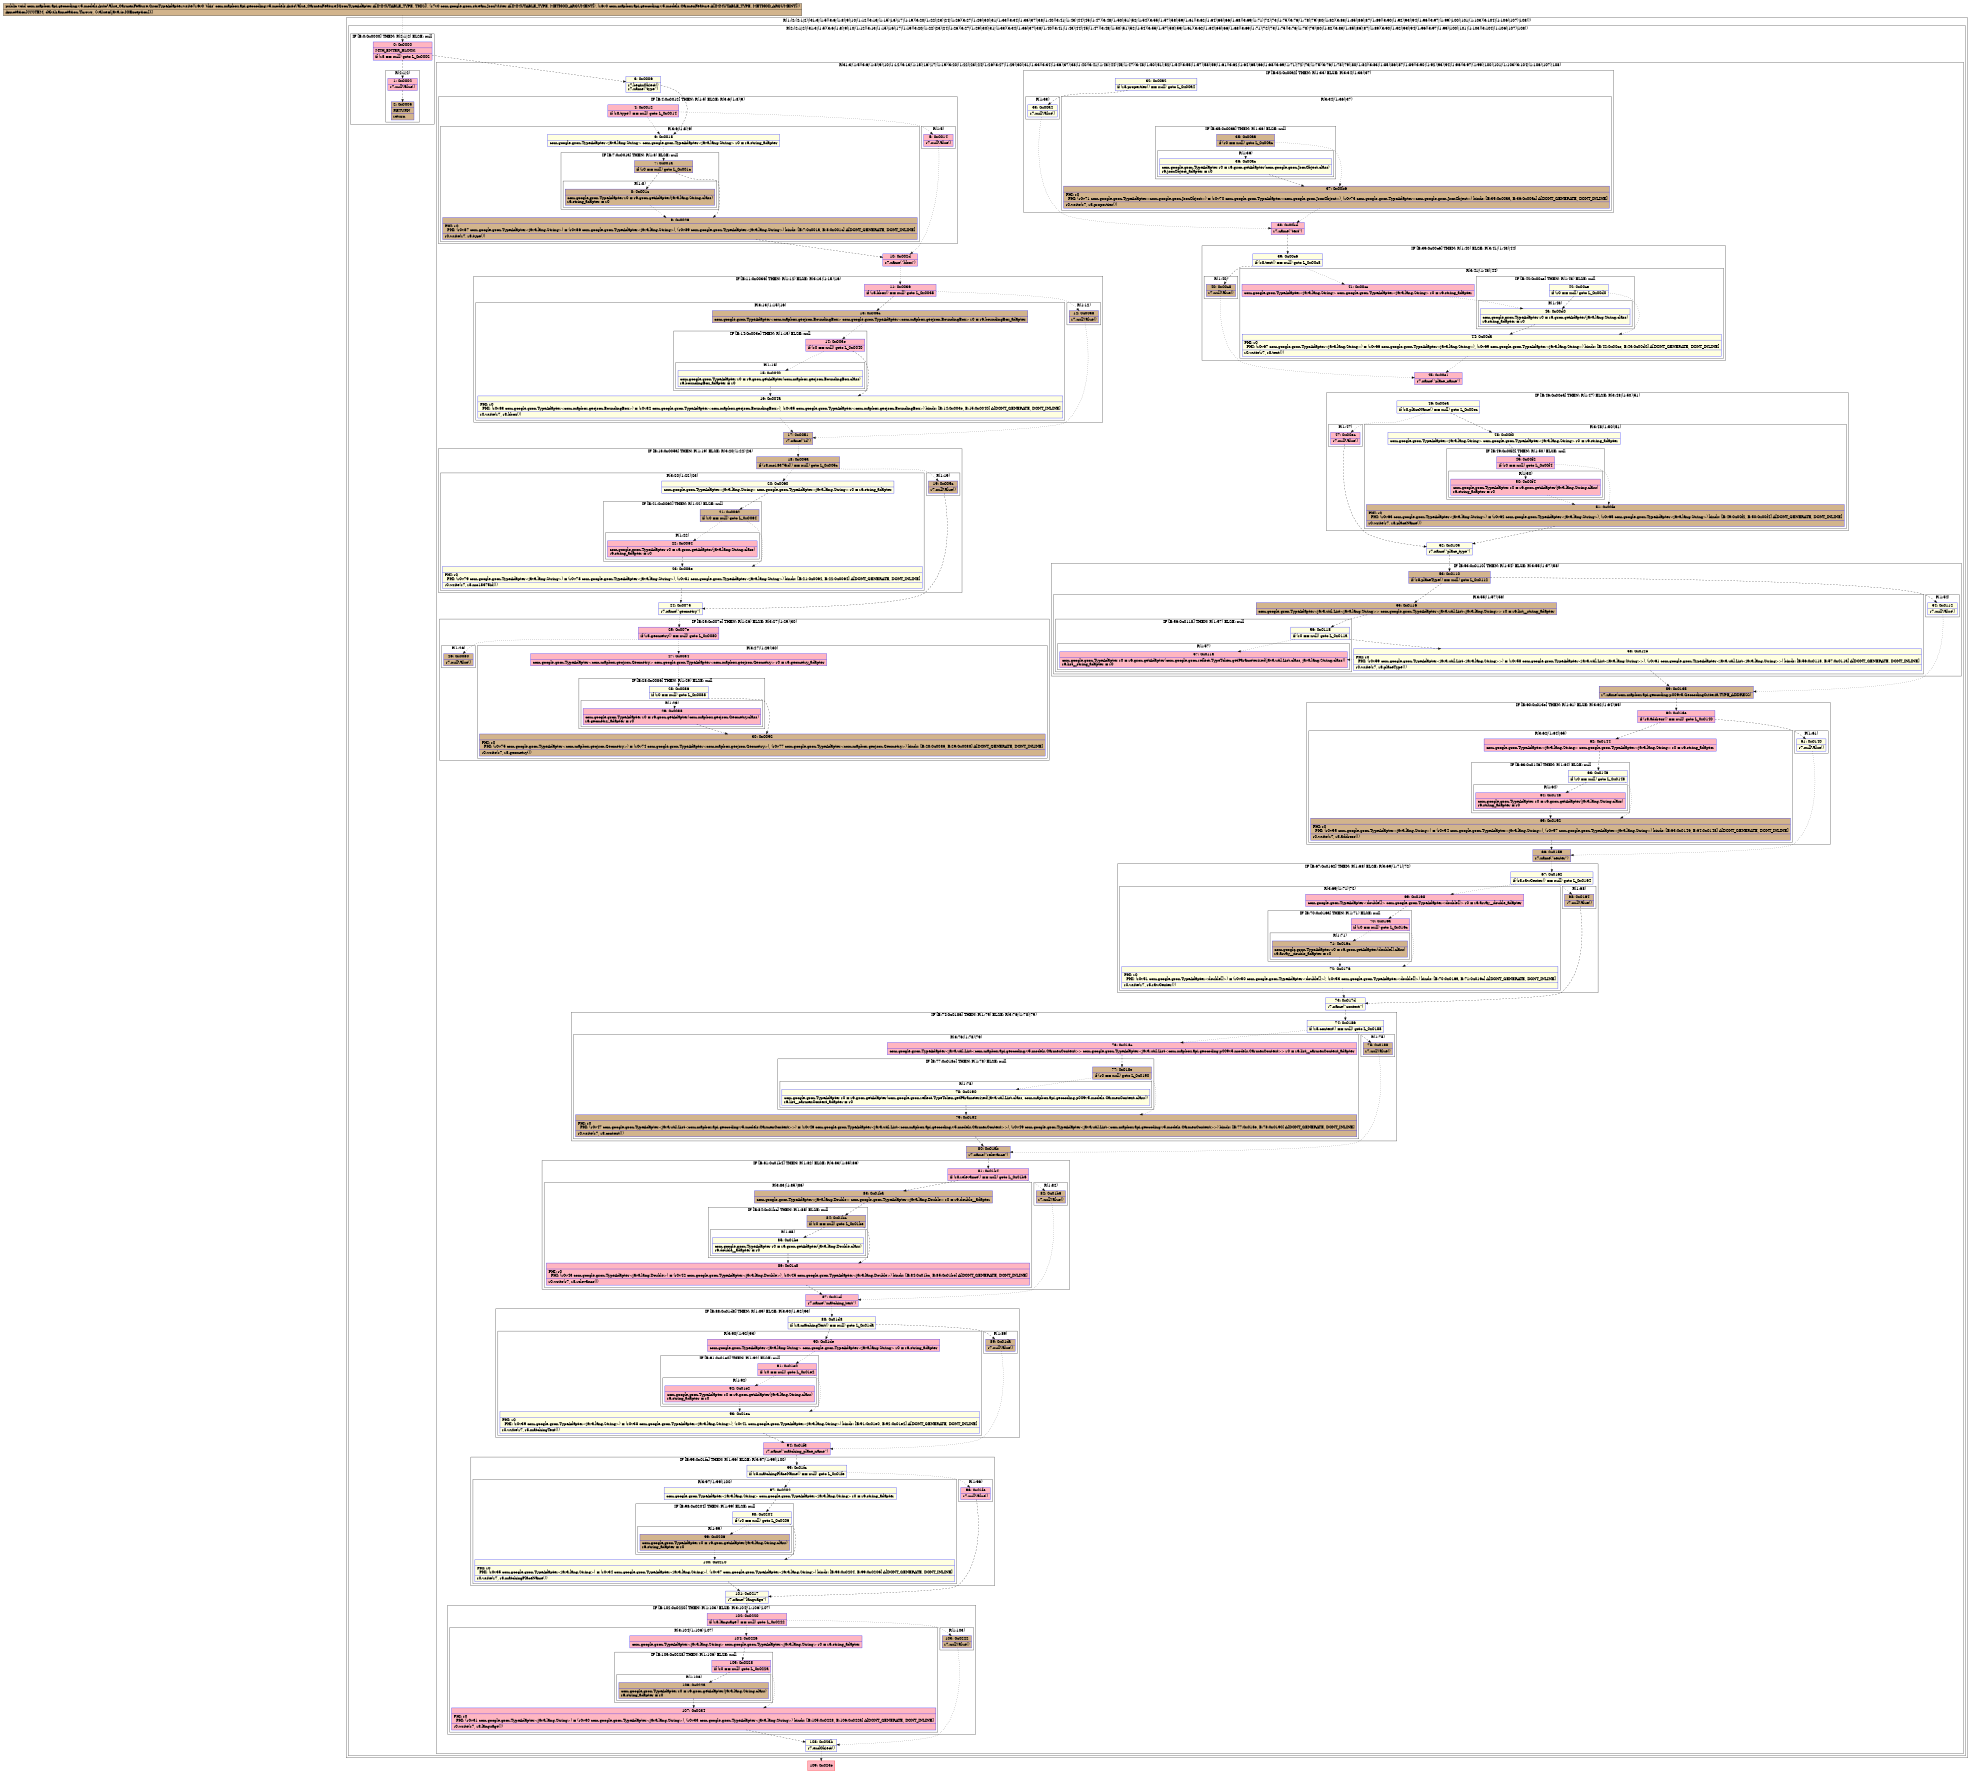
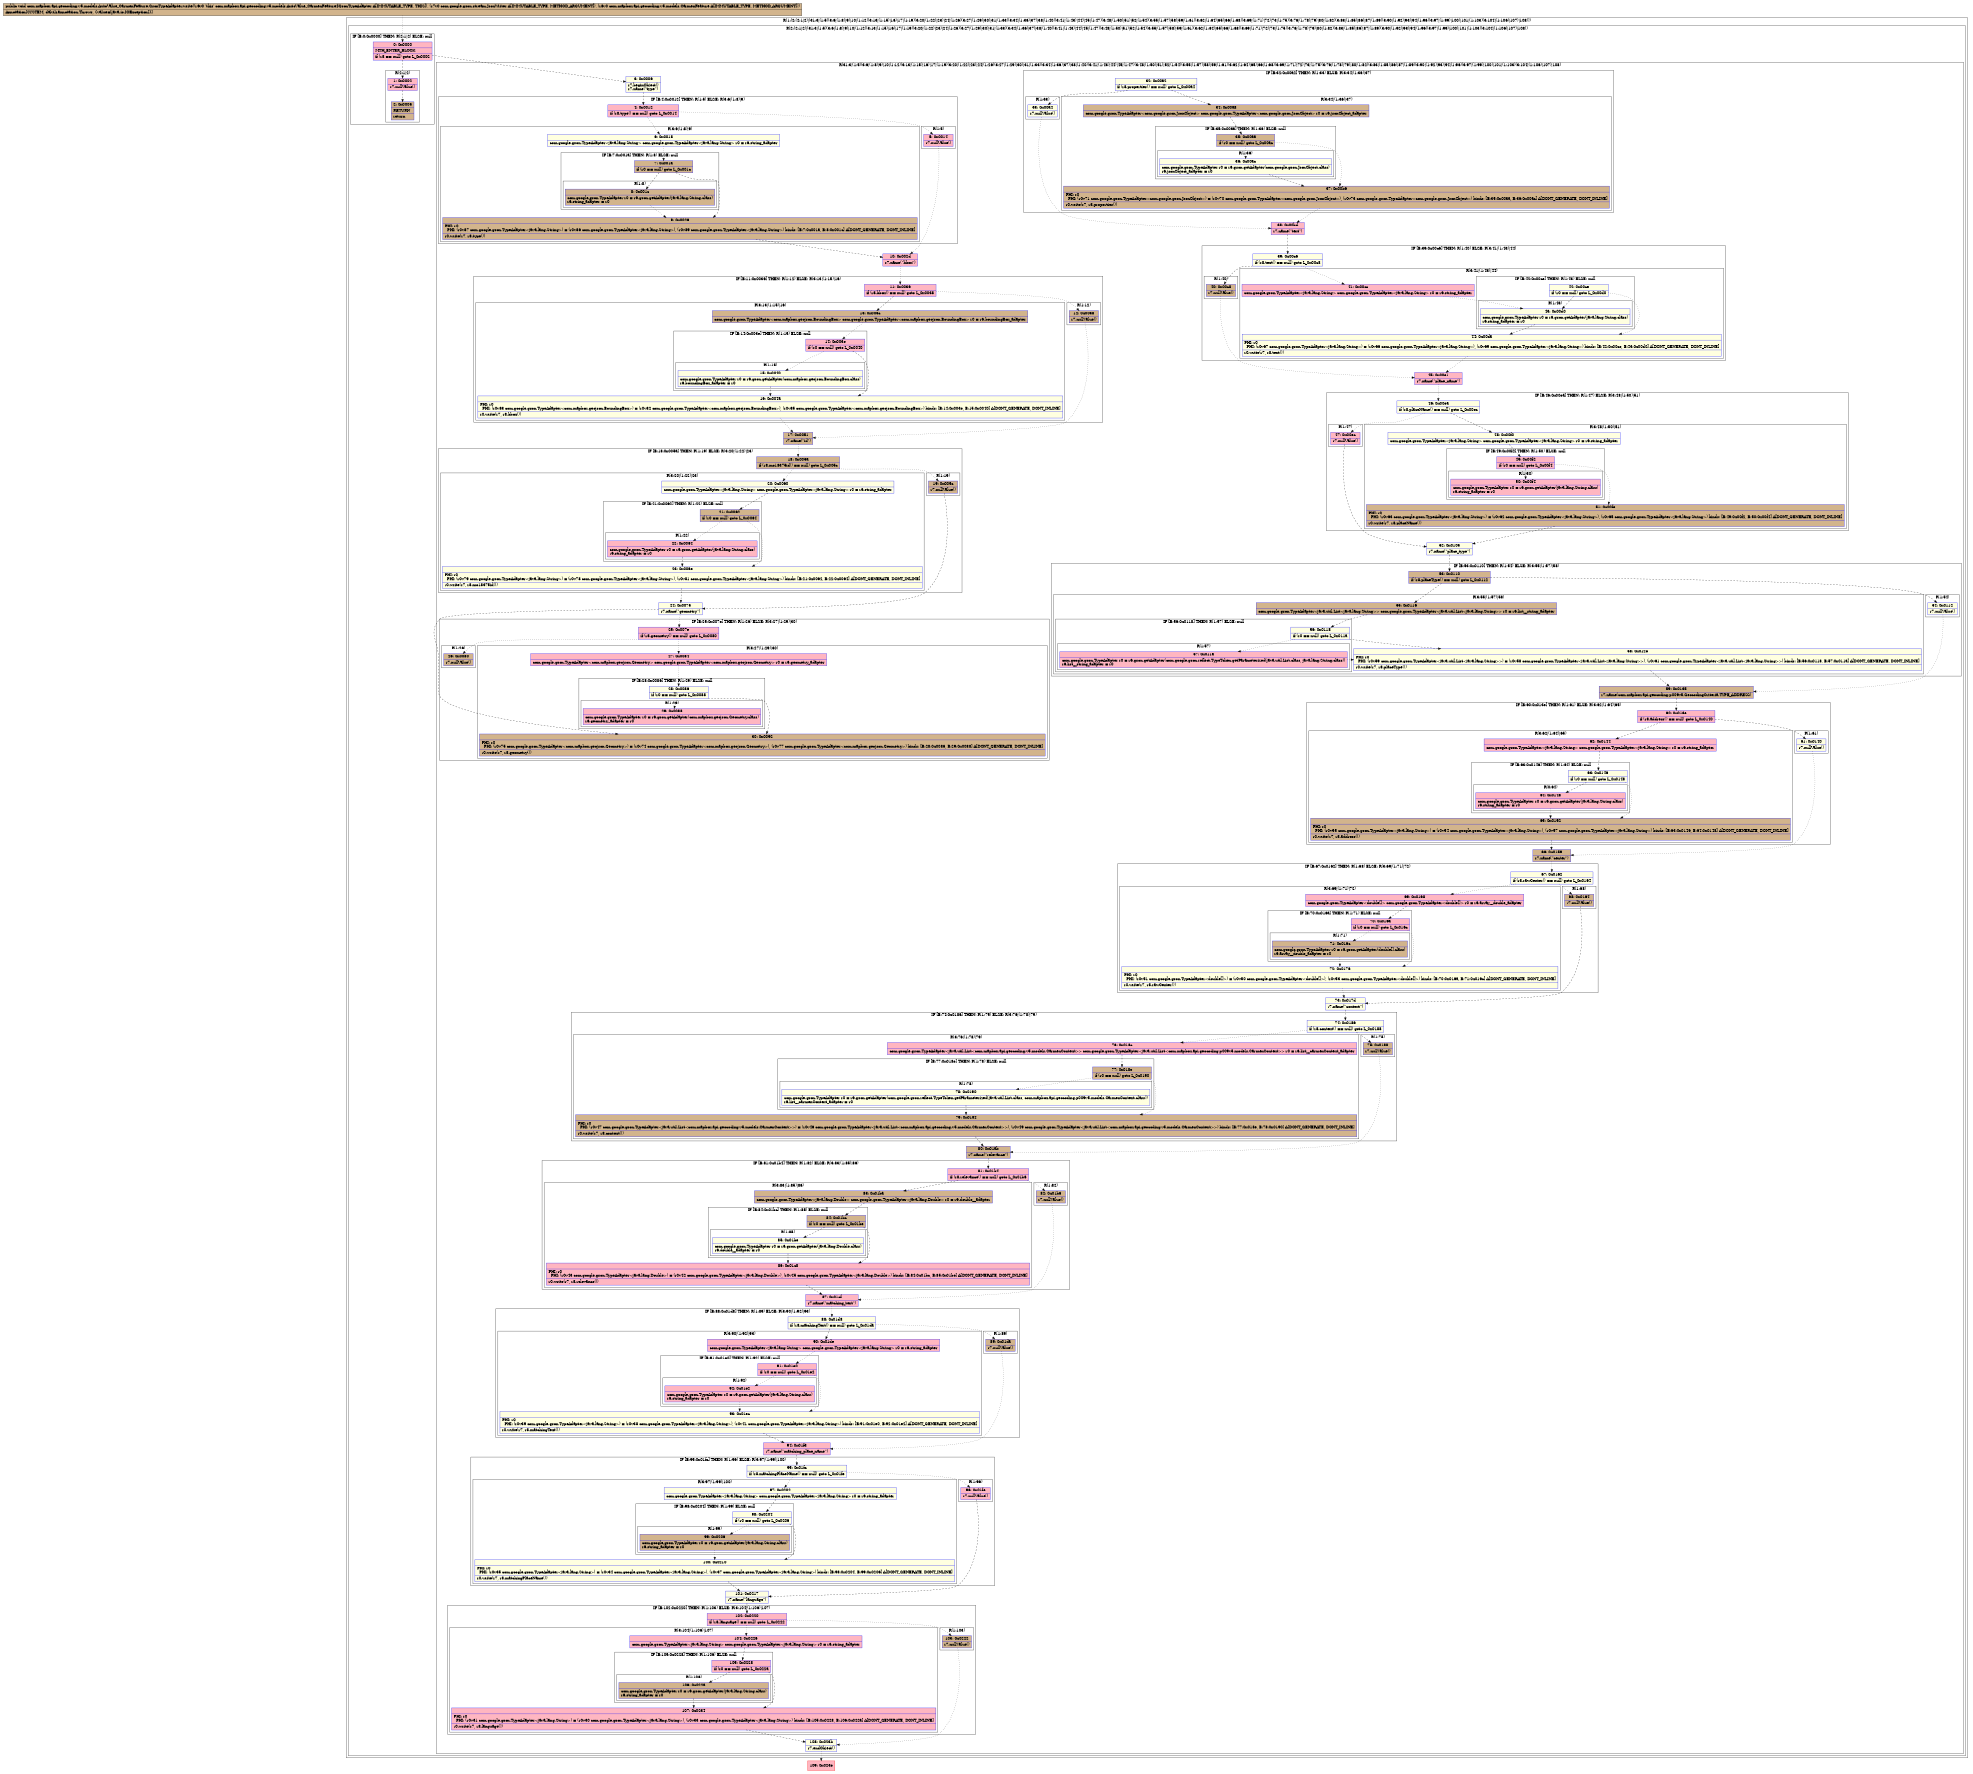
(686, 103) -> (643, 99)
none -> (1226, 111)
none -> (1438, 391)
(1564, 501) -> none
(1352, 660) -> (1349, 660)
(716, 730) -> (455, 616)
(1551, 788) -> (1551, 788)
(935, 1326) -> (935, 1326)
(775, 1690) -> (775, 1690)
